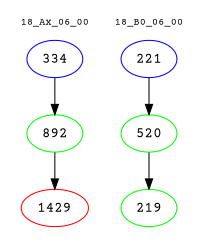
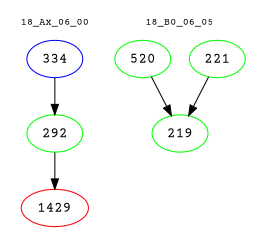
(150, 22) -> (180, 22)
(149, 59) -> (217, 59)
(149, 91) -> (201, 92)
(55, 133) -> (55, 133)
